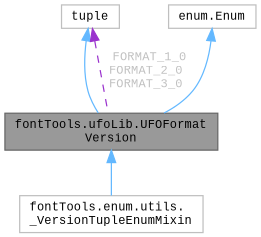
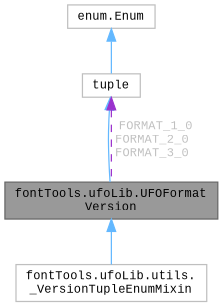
(198, 84) -> (111, 57)
(111, 214) -> (111, 283)
